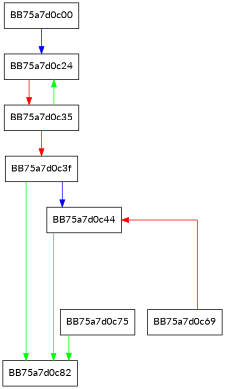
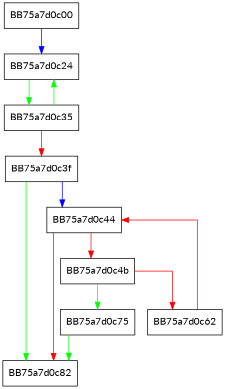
(29, 89) -> (29, 89)
none -> (98, 271)
(54, 293) -> (54, 293)
(185, 322) -> (185, 322)
